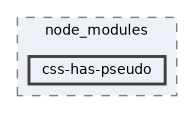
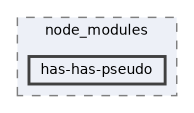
(97, 70) -> (97, 70)
